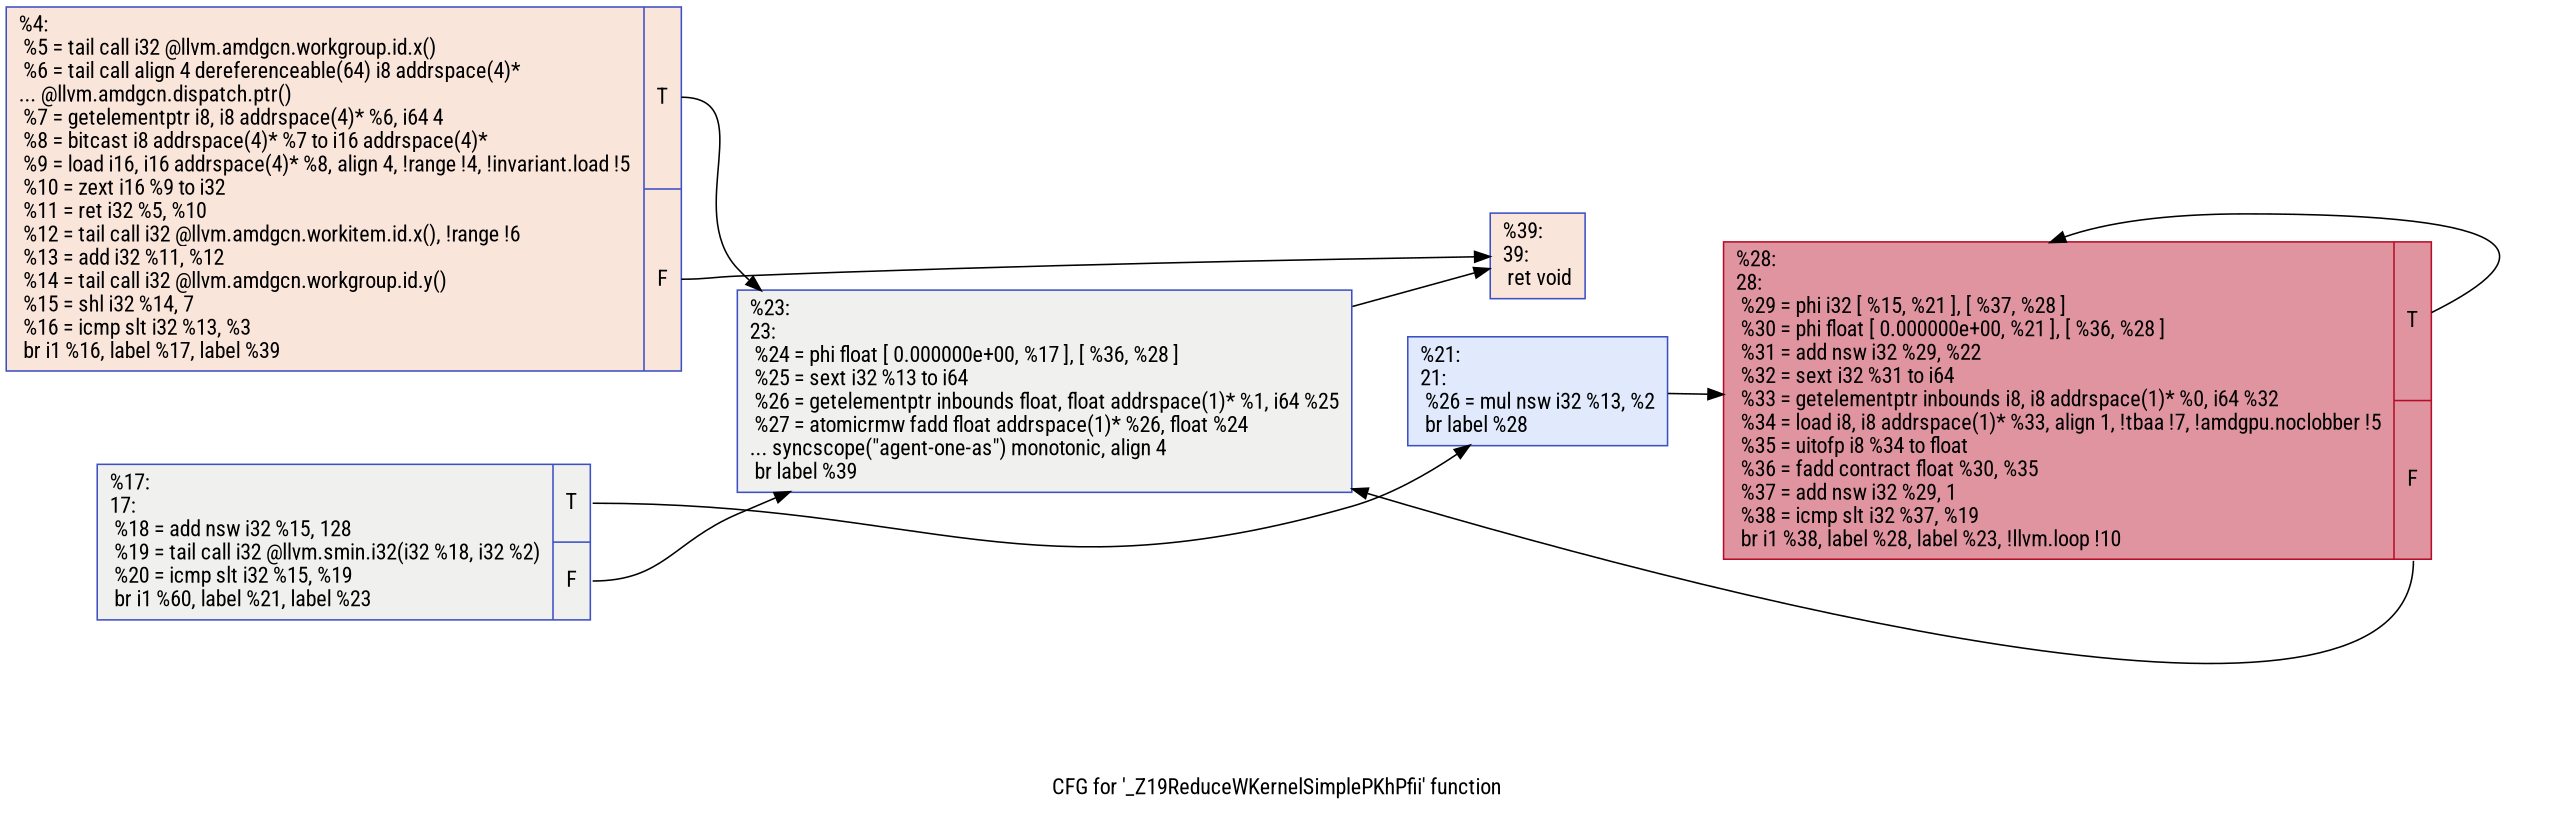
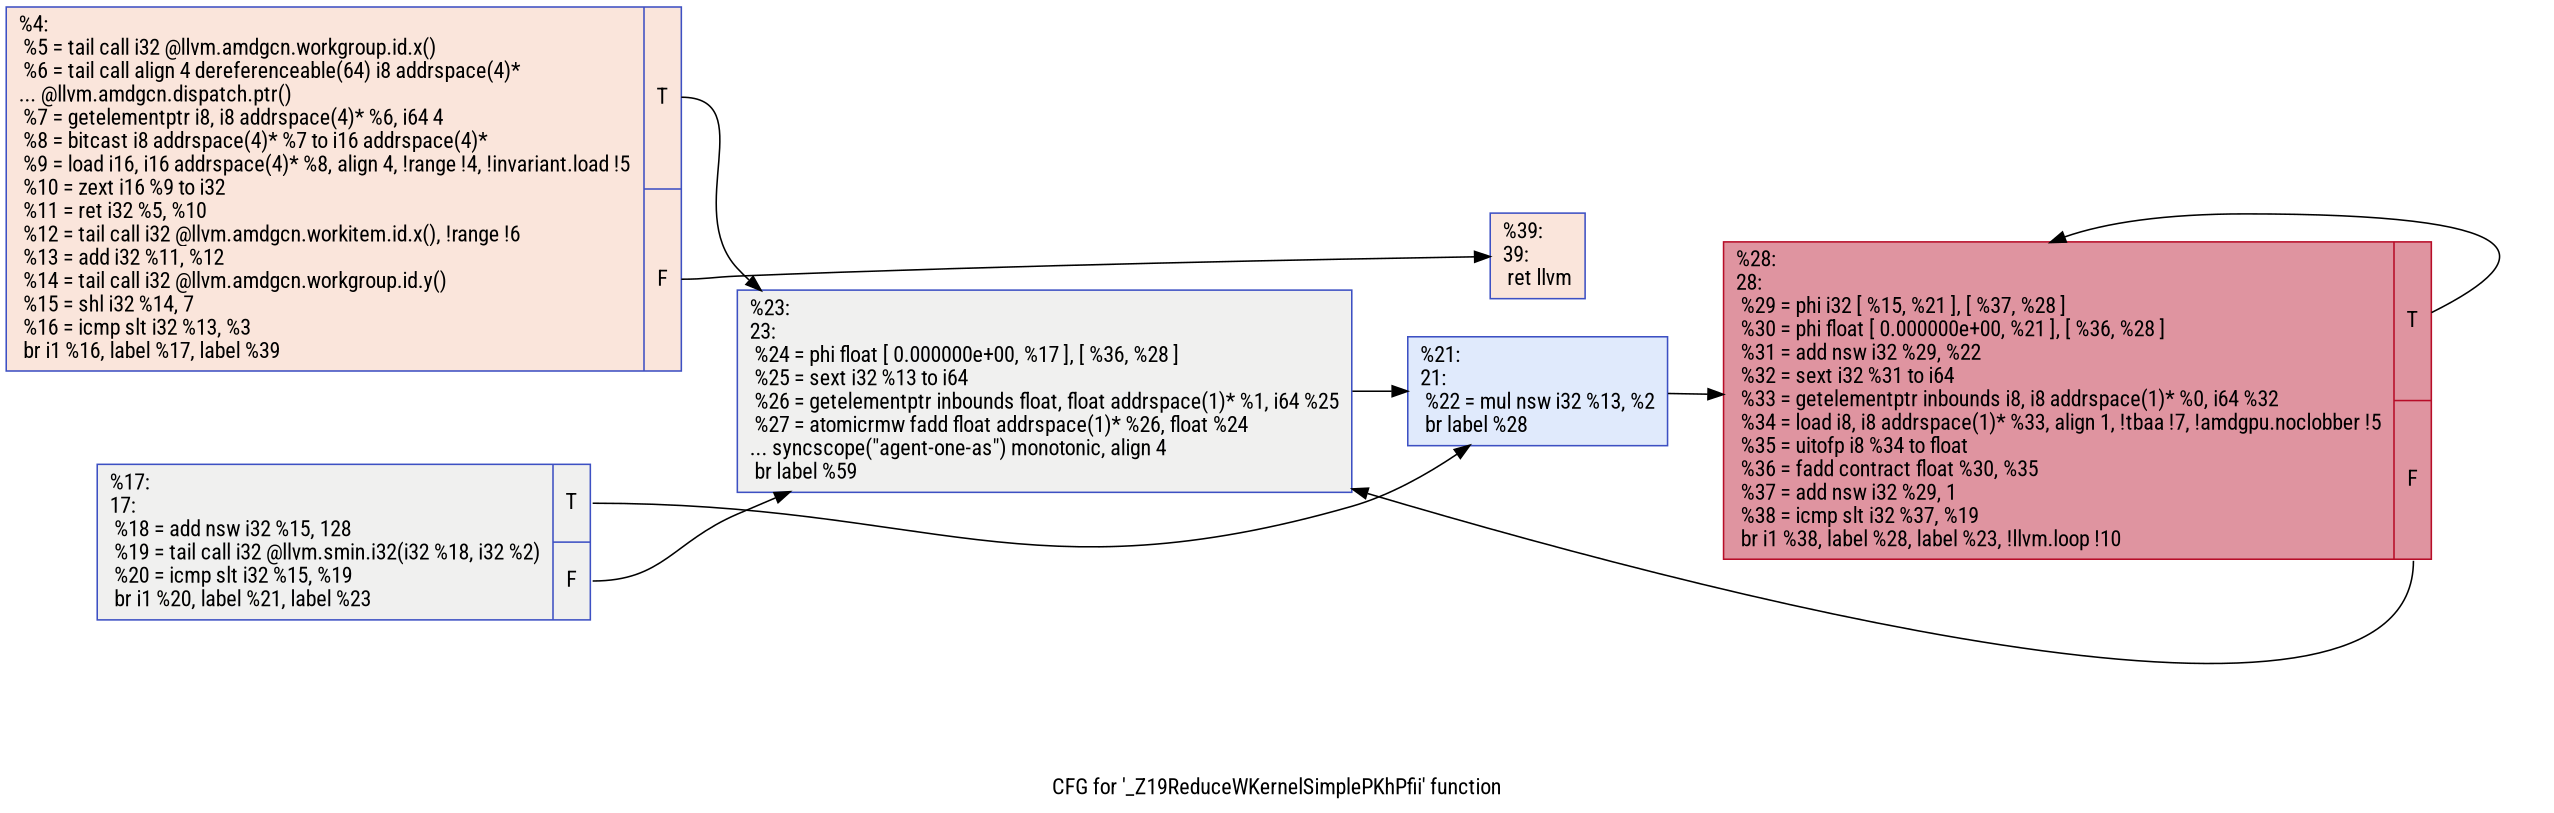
(1538, 278) -> (1538, 278)
(1413, 290) -> (1372, 391)
(1538, 402) -> (1538, 402)
(804, 472) -> (804, 472)
(241, 600) -> (241, 600)
